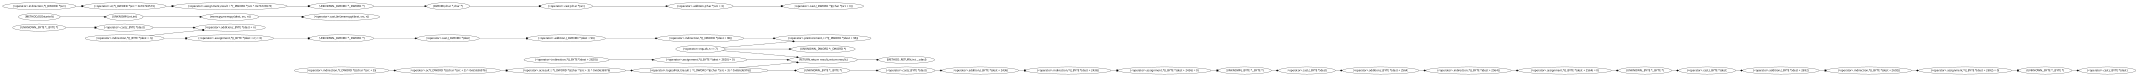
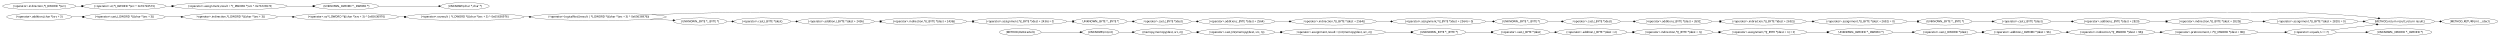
(448, 6) -> (465, 6)
(567, 6) -> none
none -> (173, 17)
none -> (2112, 21)
none -> (1334, 32)
(176, 33) -> (1630, 32)
(757, 45) -> (2271, 32)
(823, 60) -> (2400, 21)
